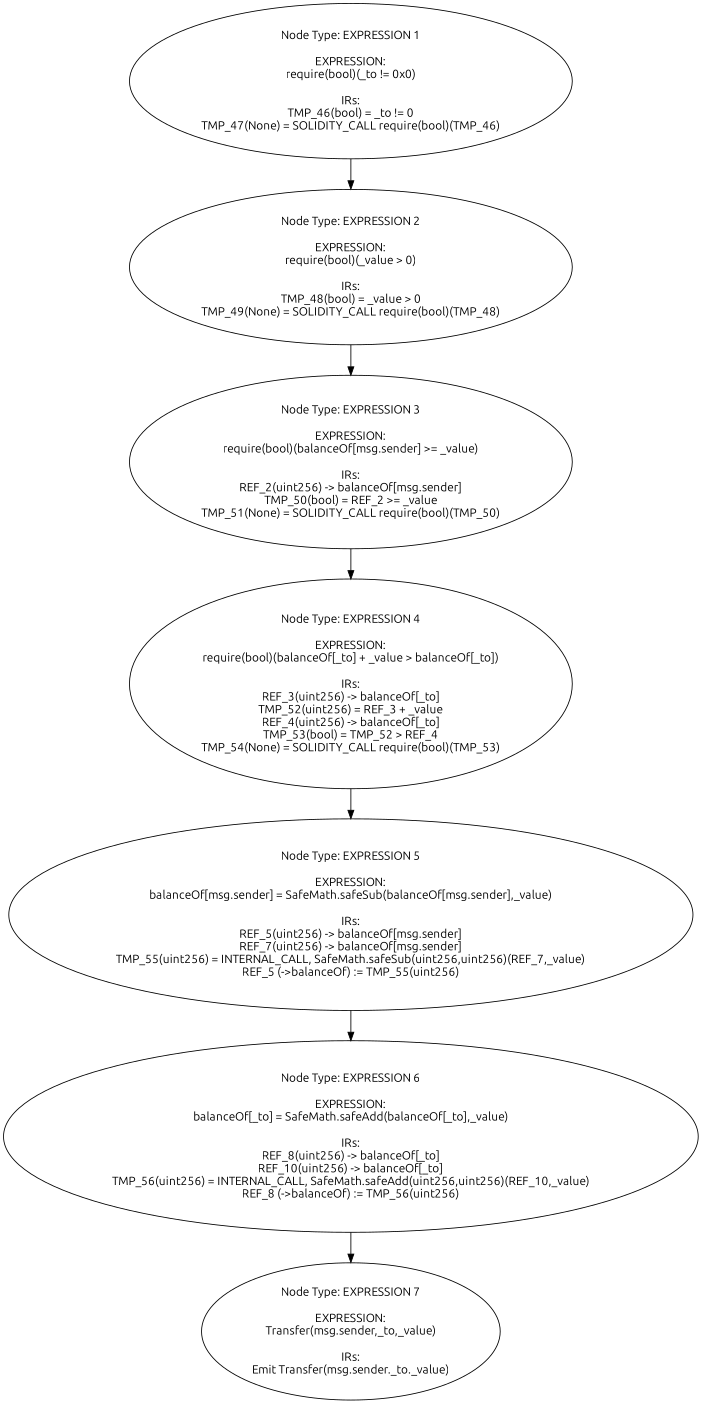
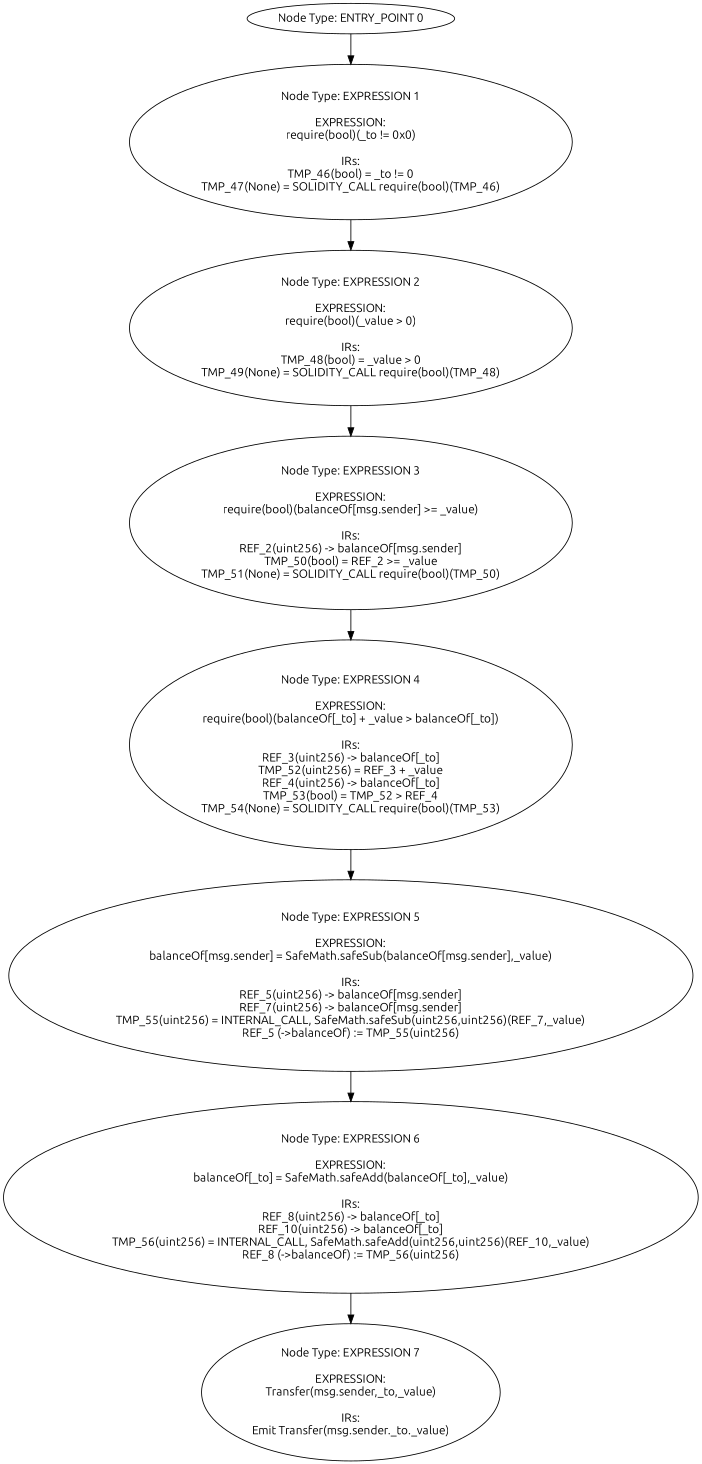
none -> (351, 19)
